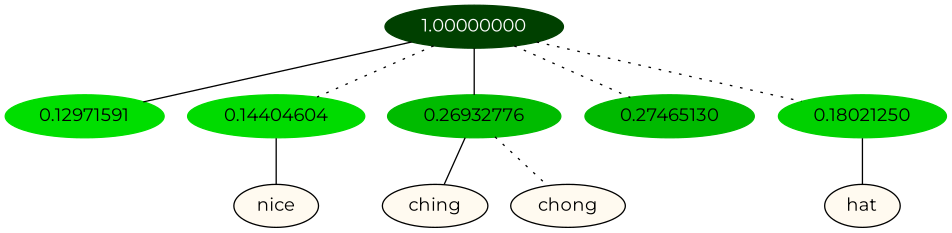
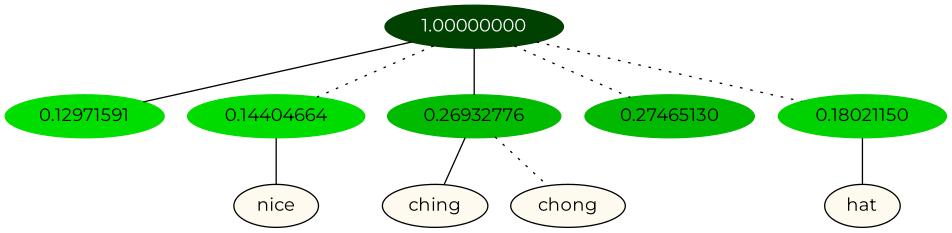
(276, 116) -> (276, 116)
(862, 116) -> (862, 116)
